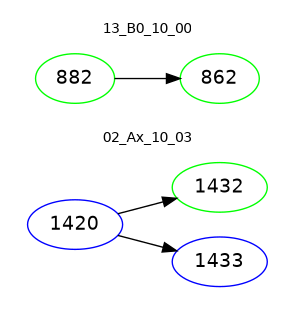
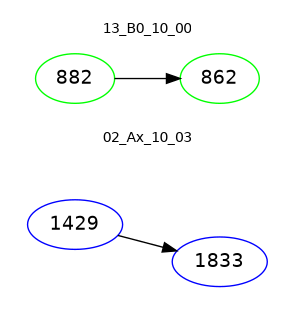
(220, 187) -> none
(75, 225) -> (75, 225)
(220, 262) -> (220, 262)
